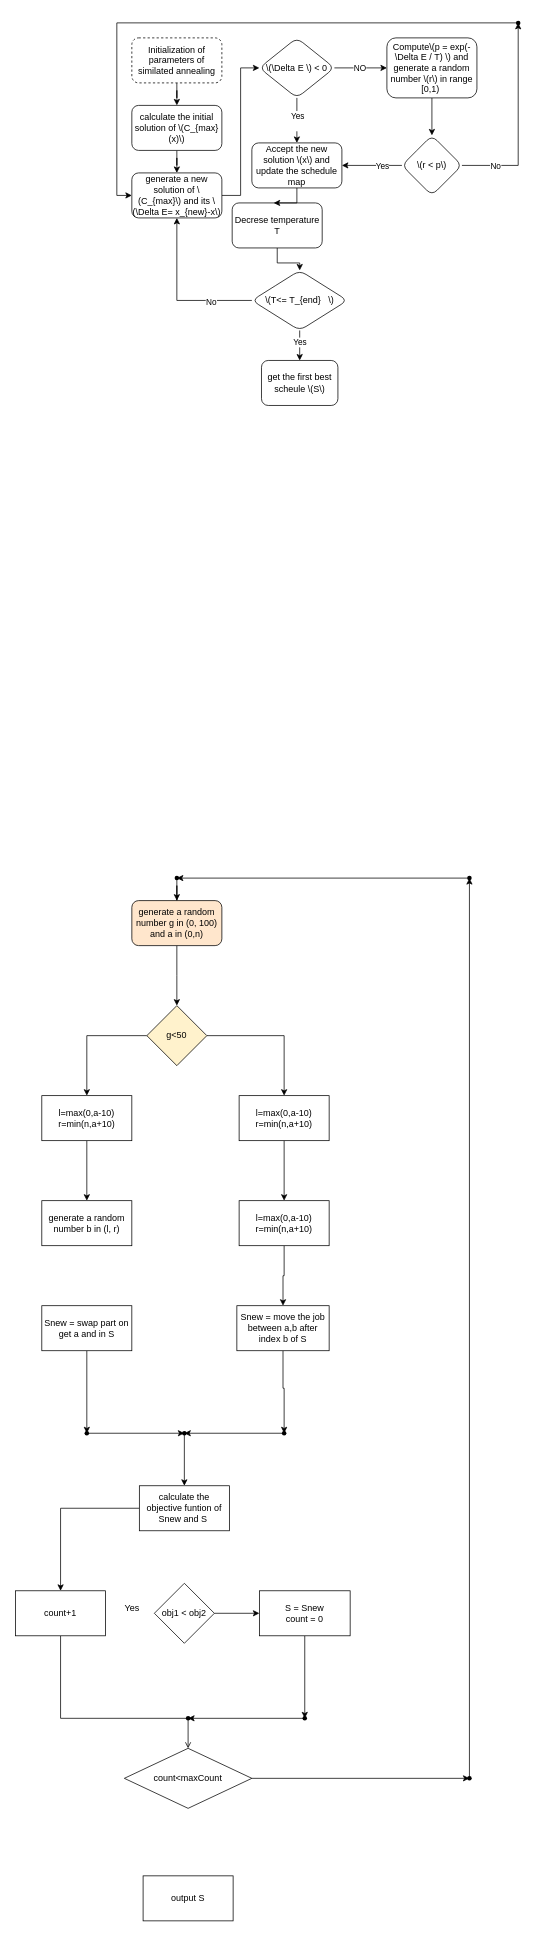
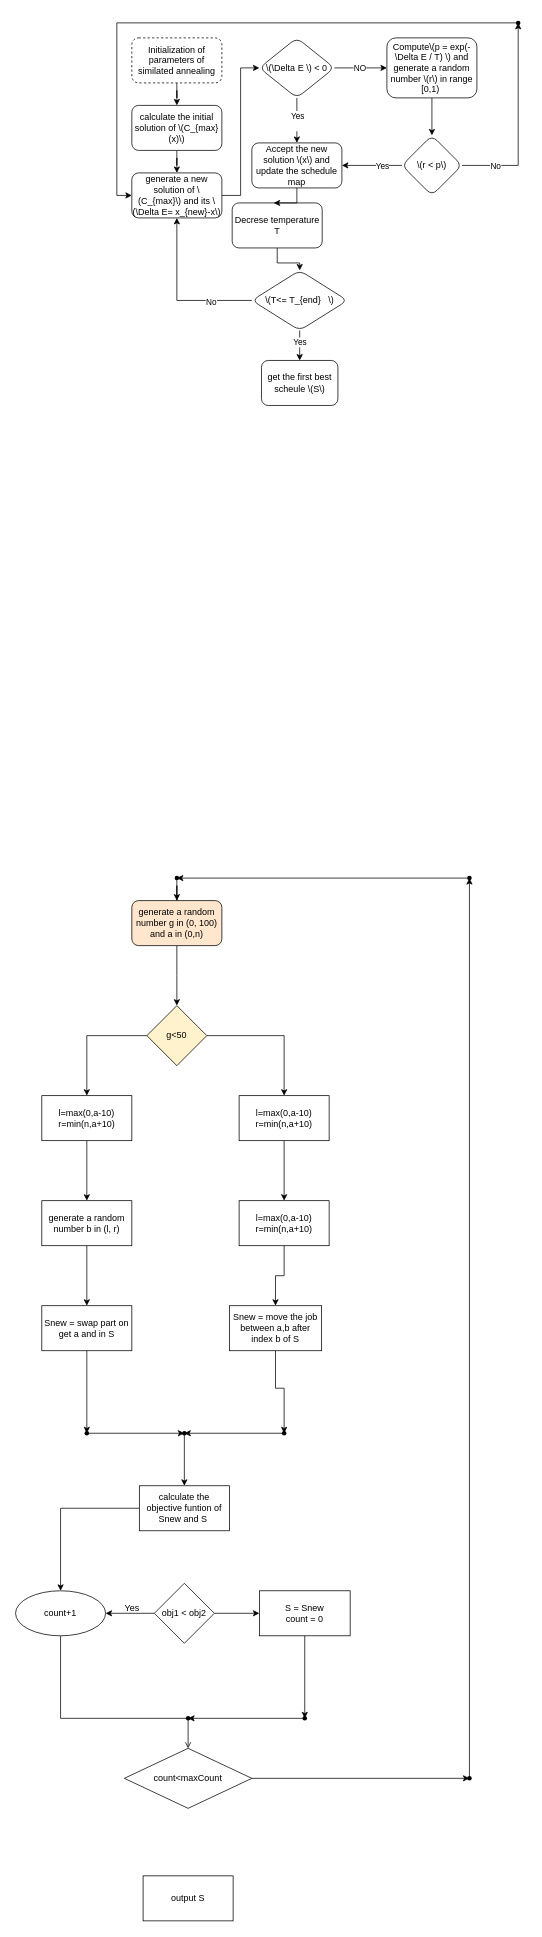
none -> (87, 1272)
(283, 1328) -> (275, 1328)
(60, 1613) -> (60, 1613)
none -> (133, 1613)
